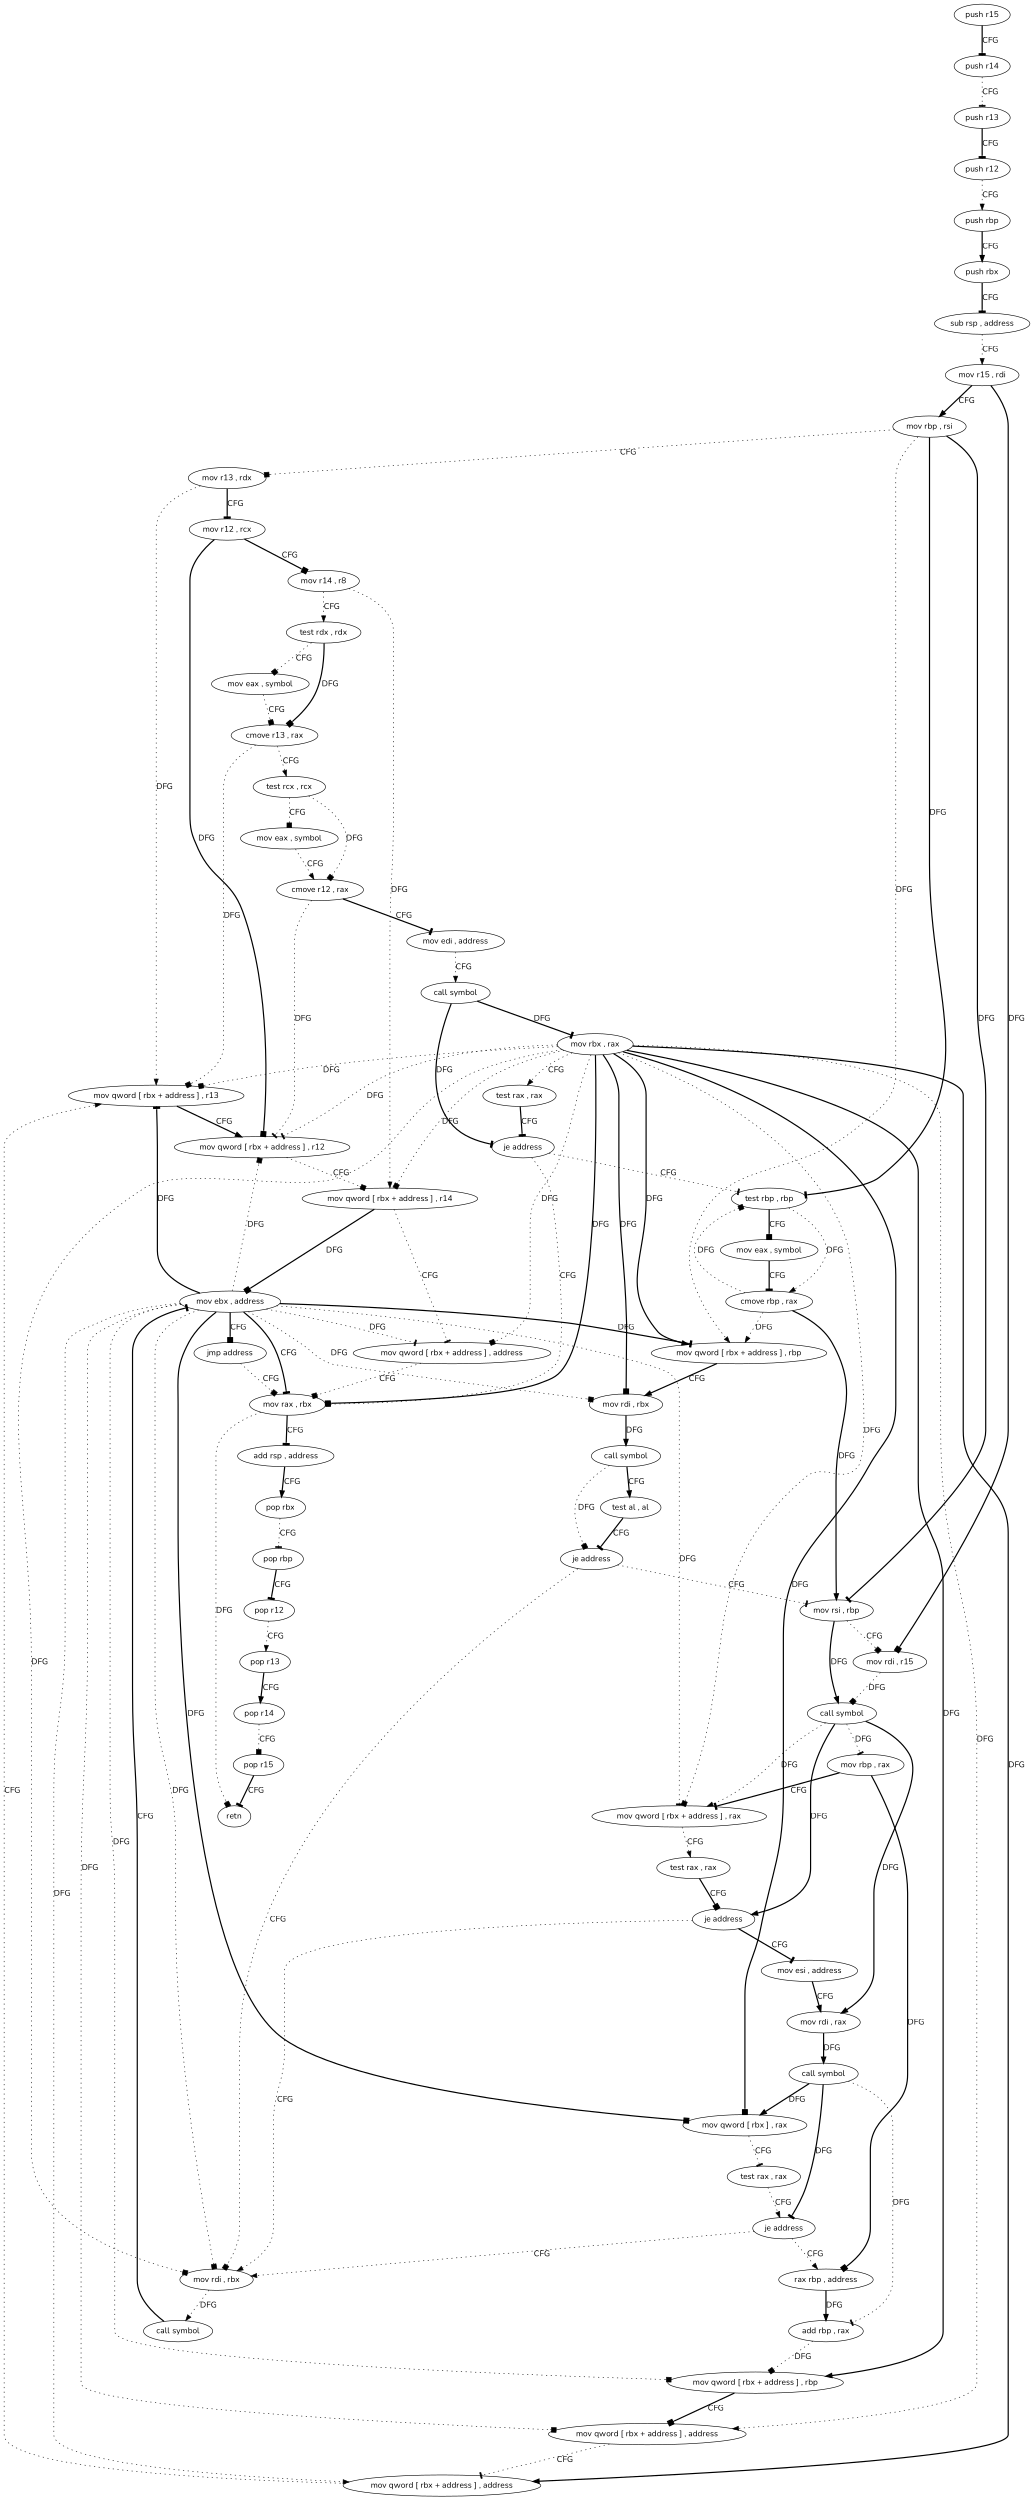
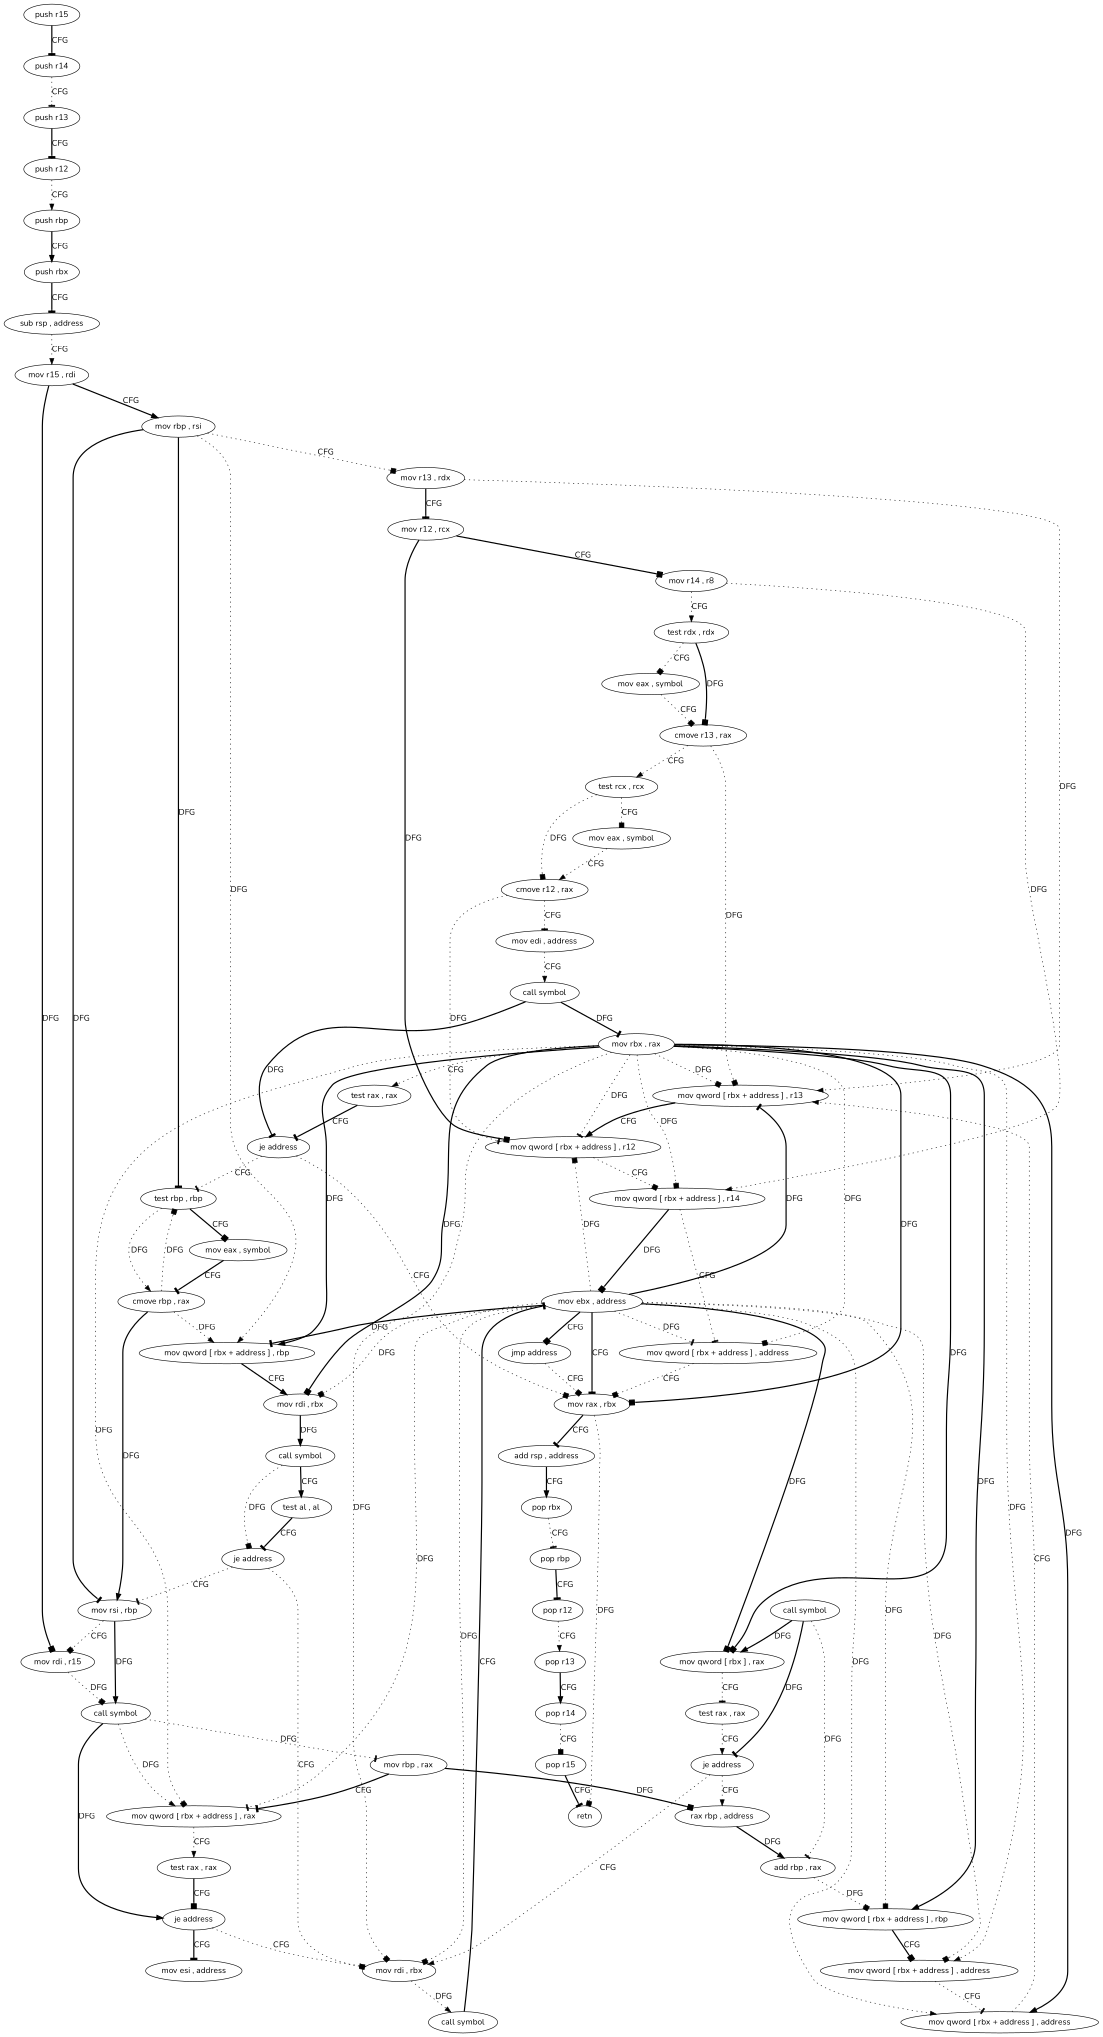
(386, 915) -> (545, 914)
(824, 2022) -> none
